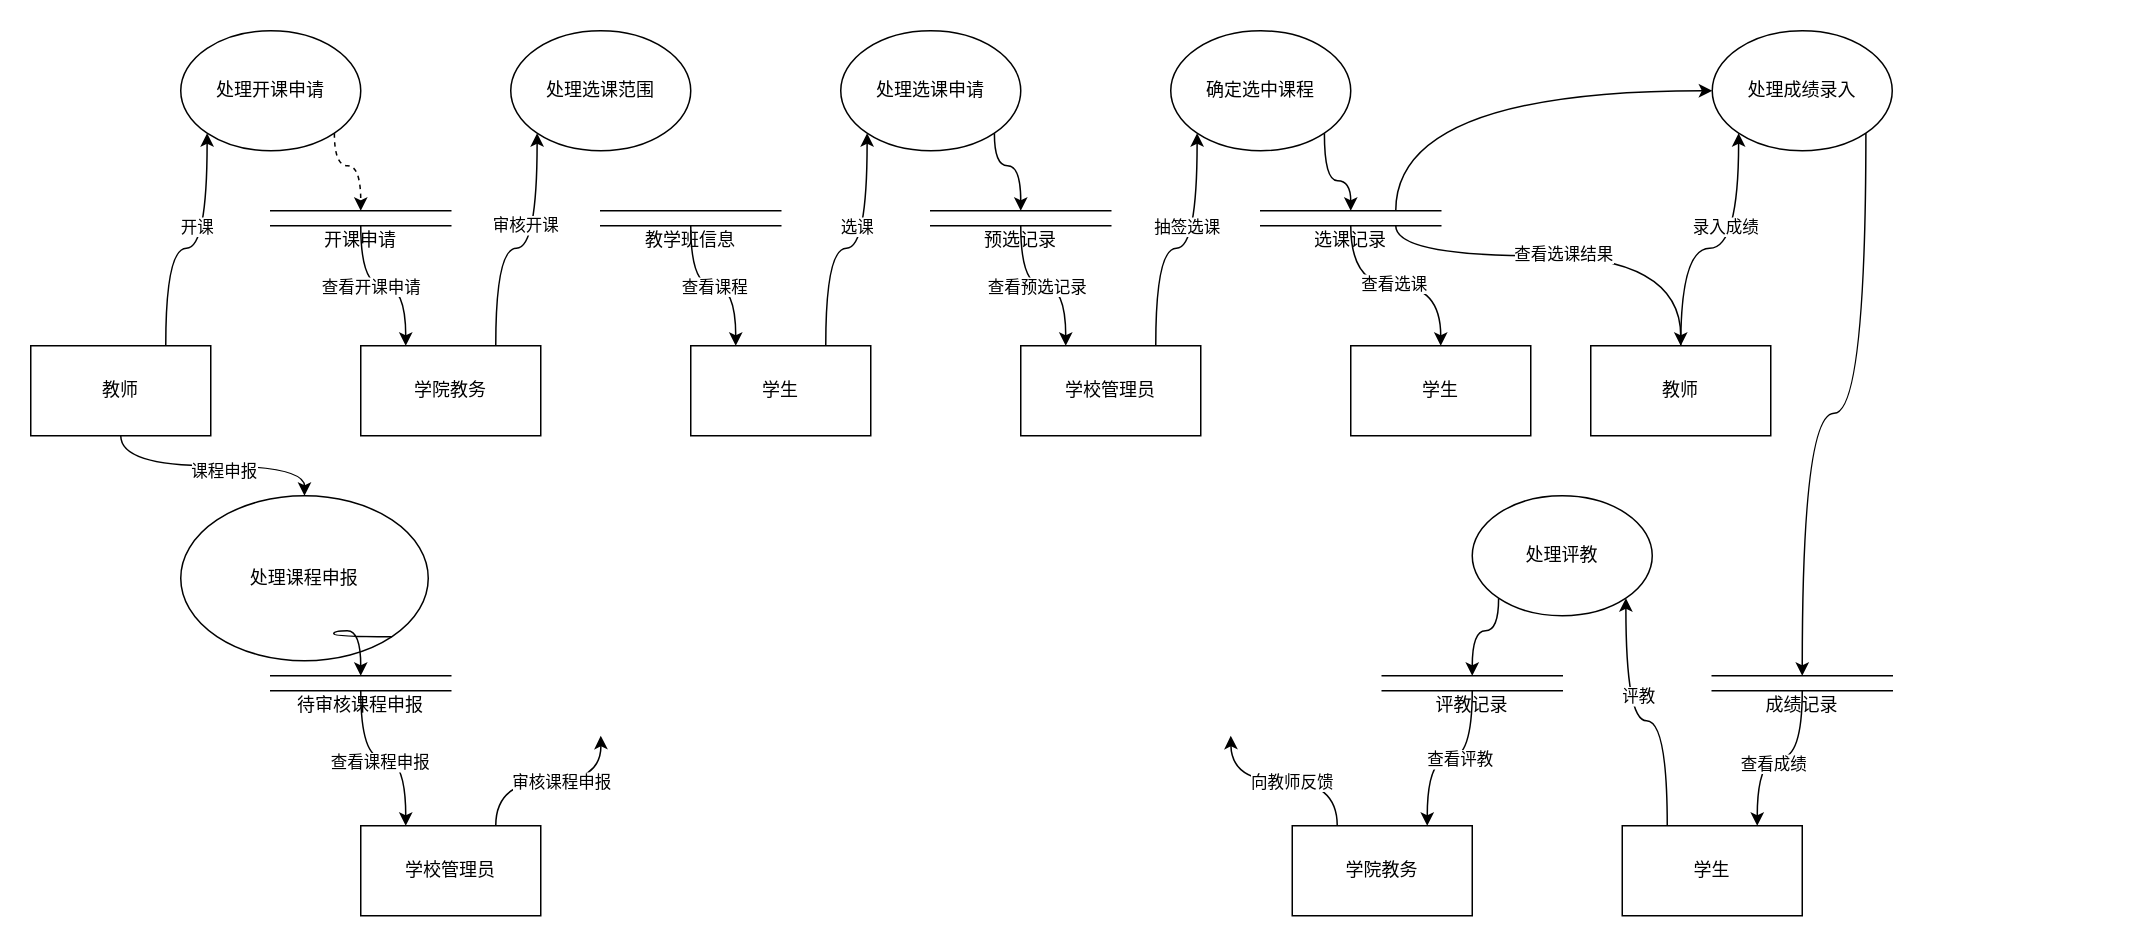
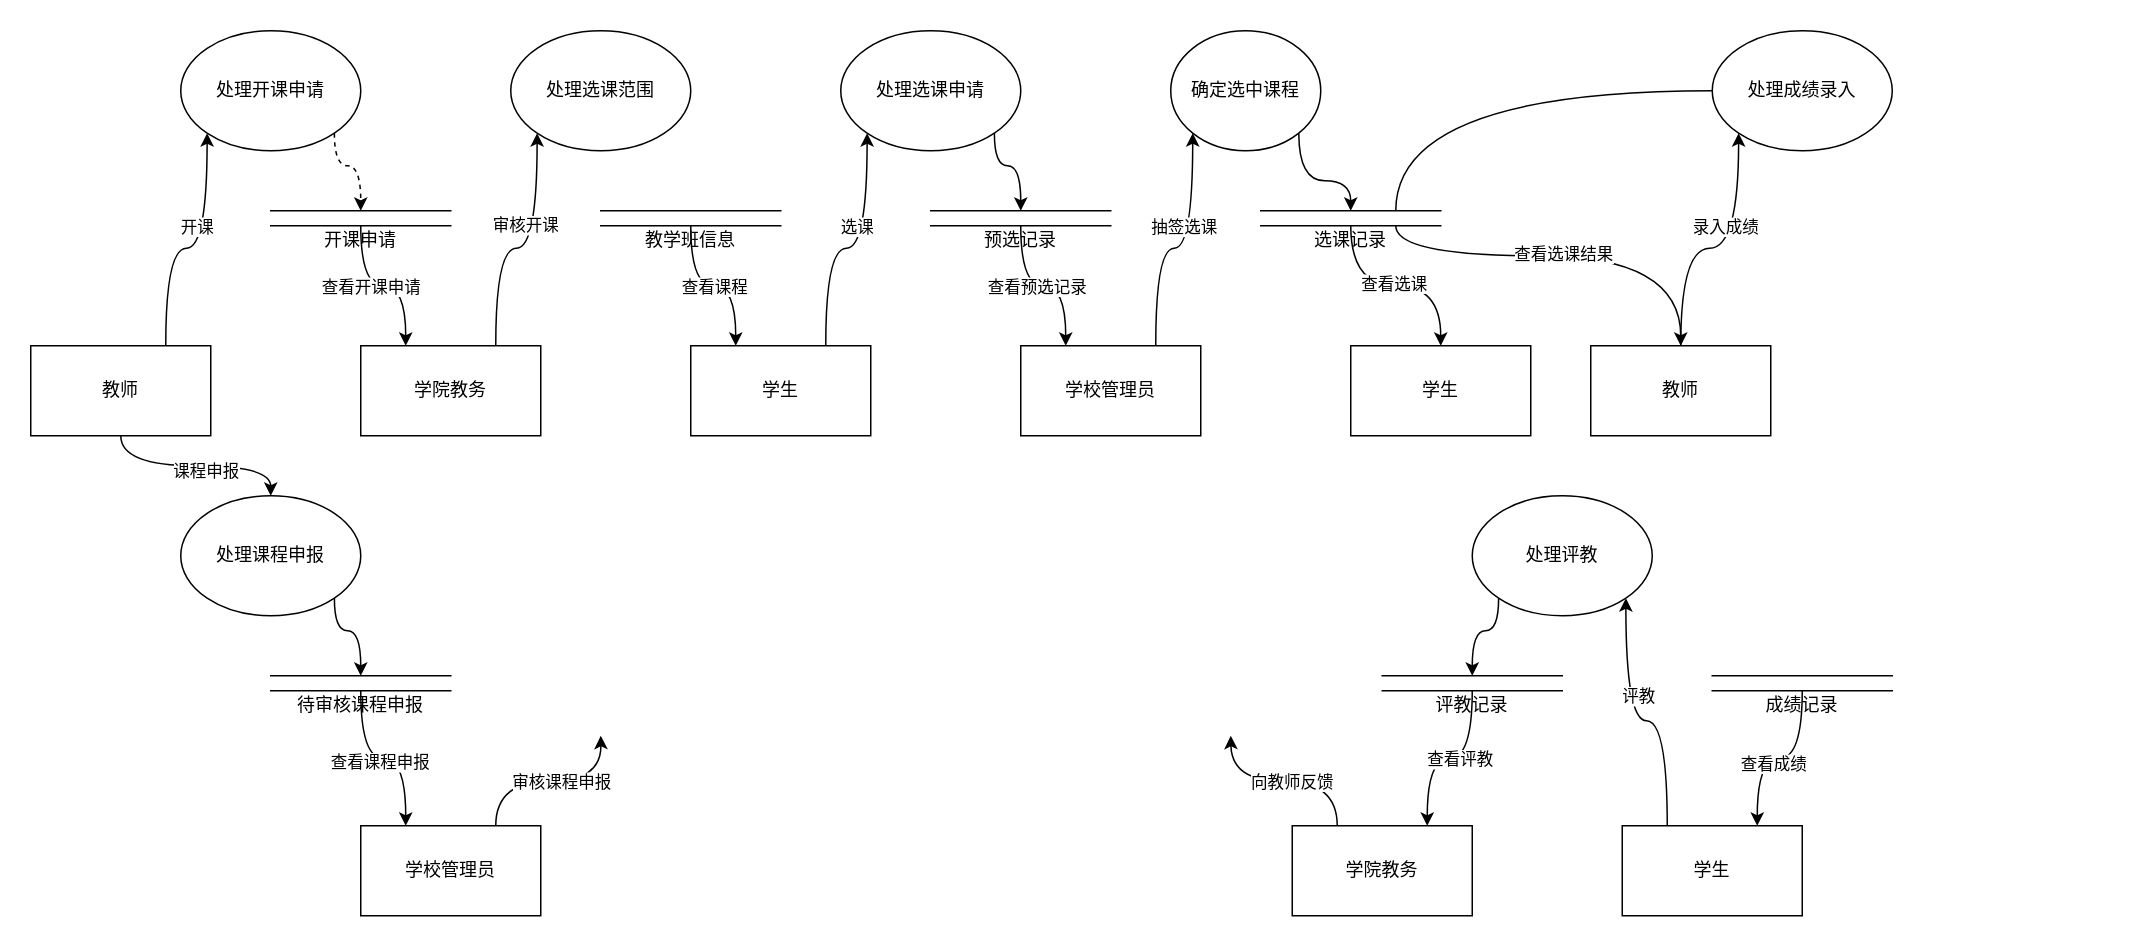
(1261, 91) -> (1246, 91)
(1701, 91) -> (1705, 91)
(1844, 404) -> none
(305, 578) -> (271, 556)
